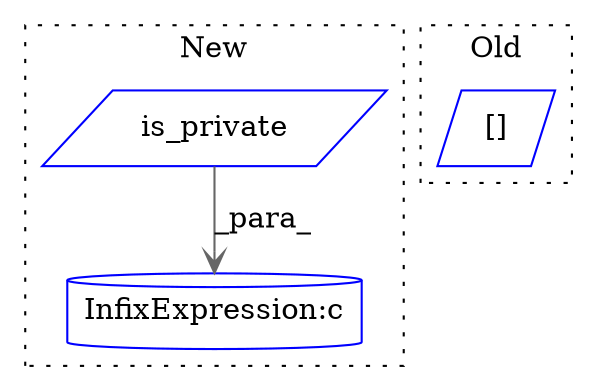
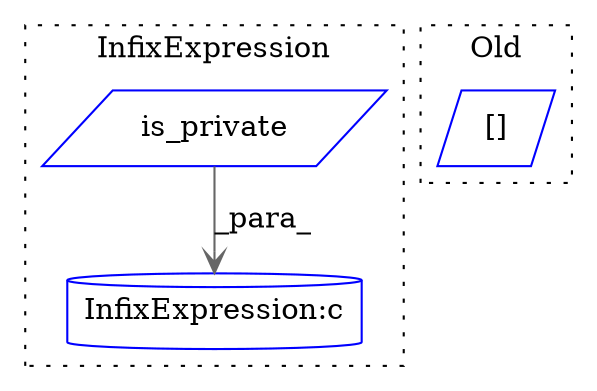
(214, 49) -> (214, 49)
